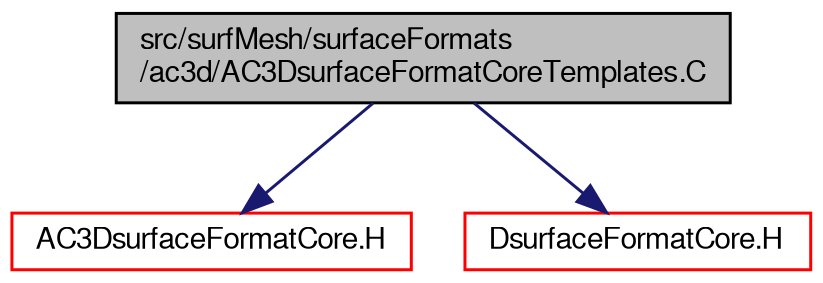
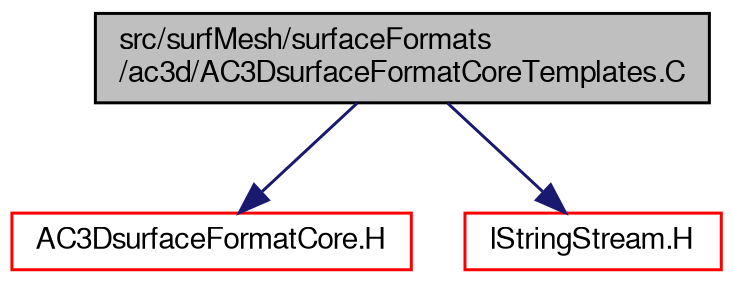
(638, 241) -> (593, 241)
